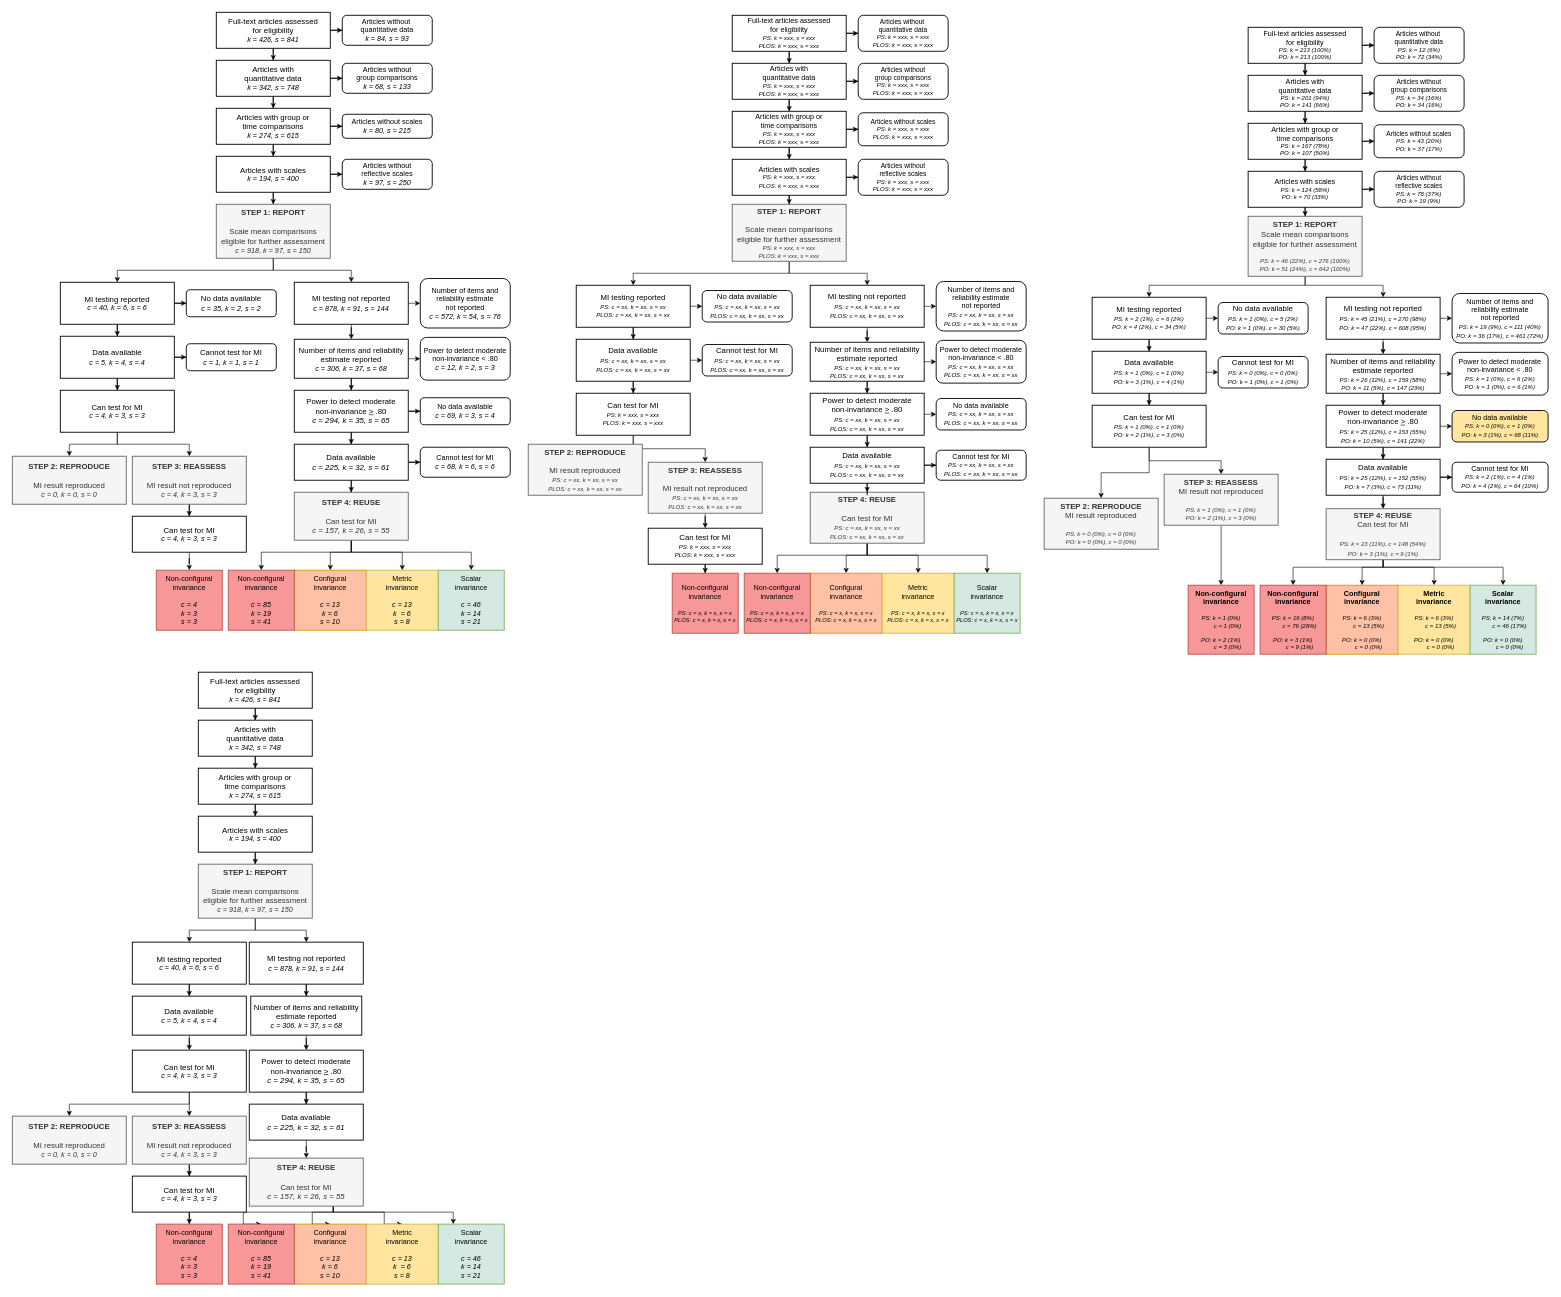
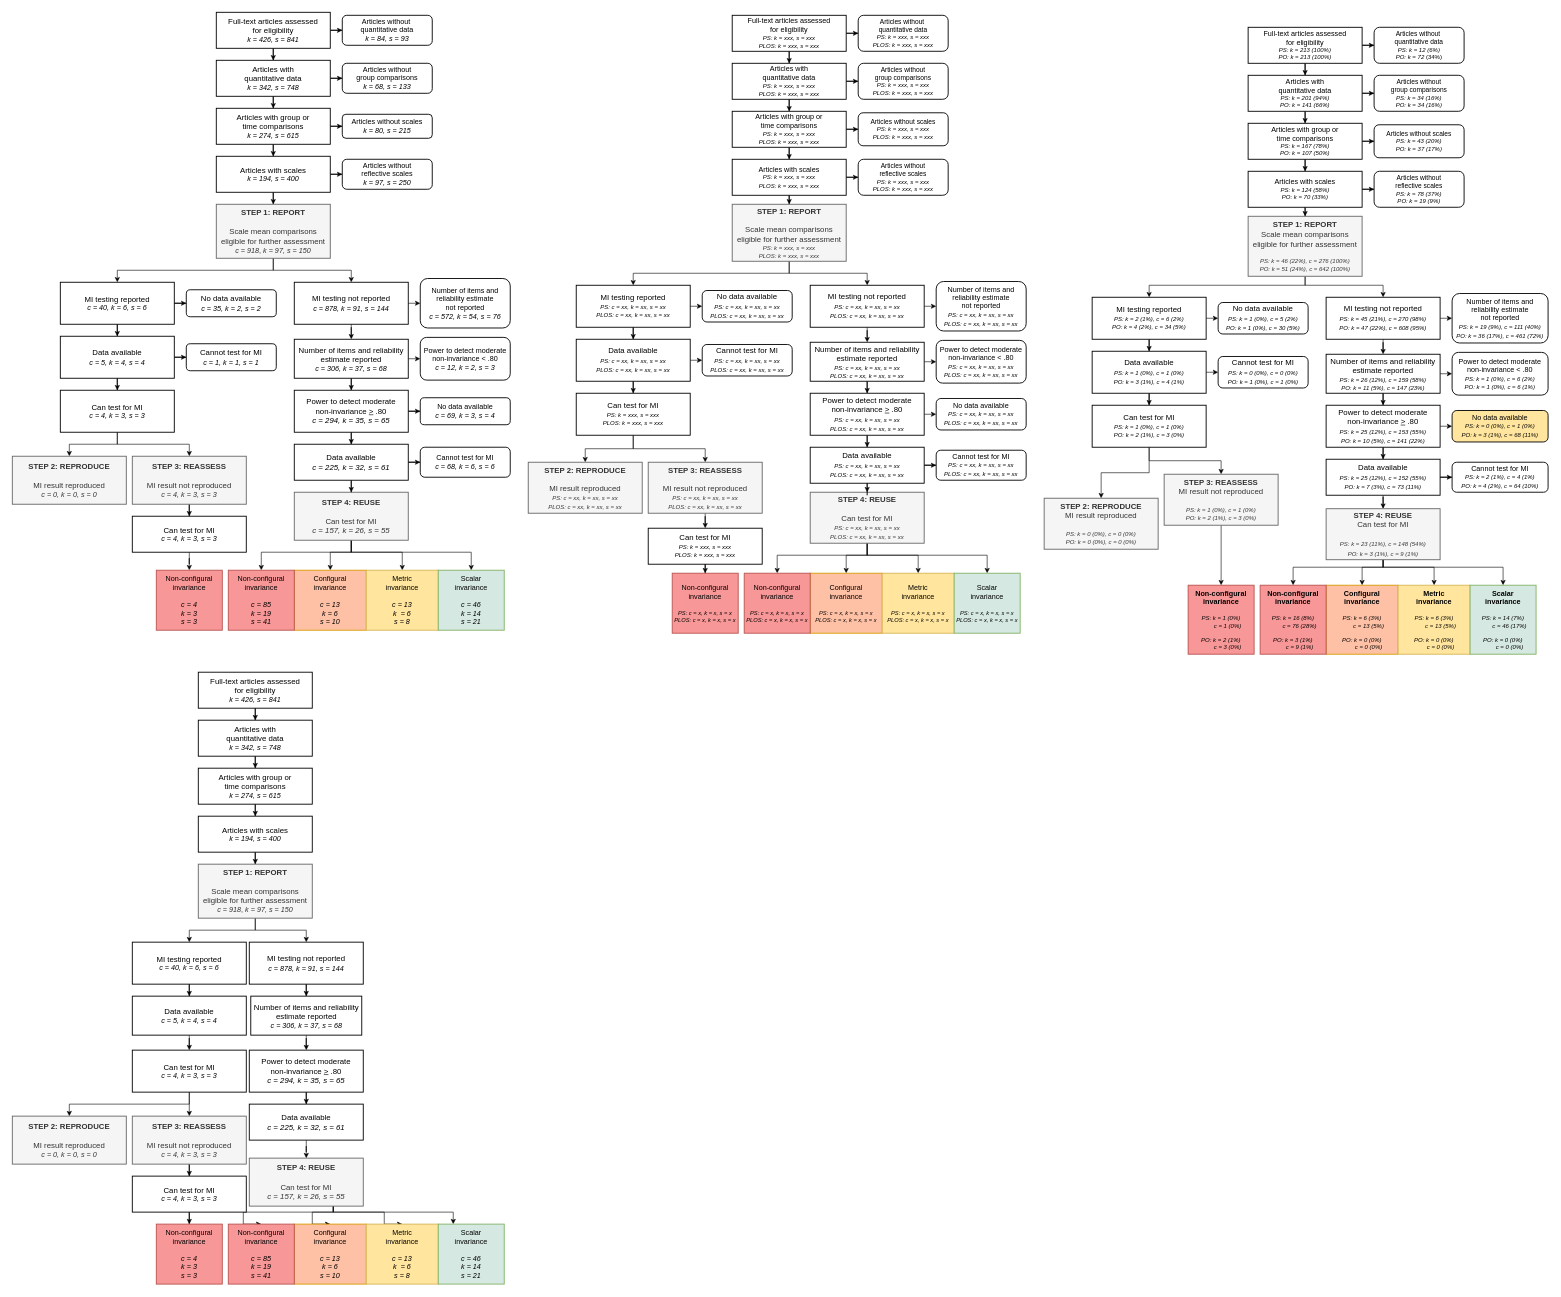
(585, 470) -> (585, 488)
